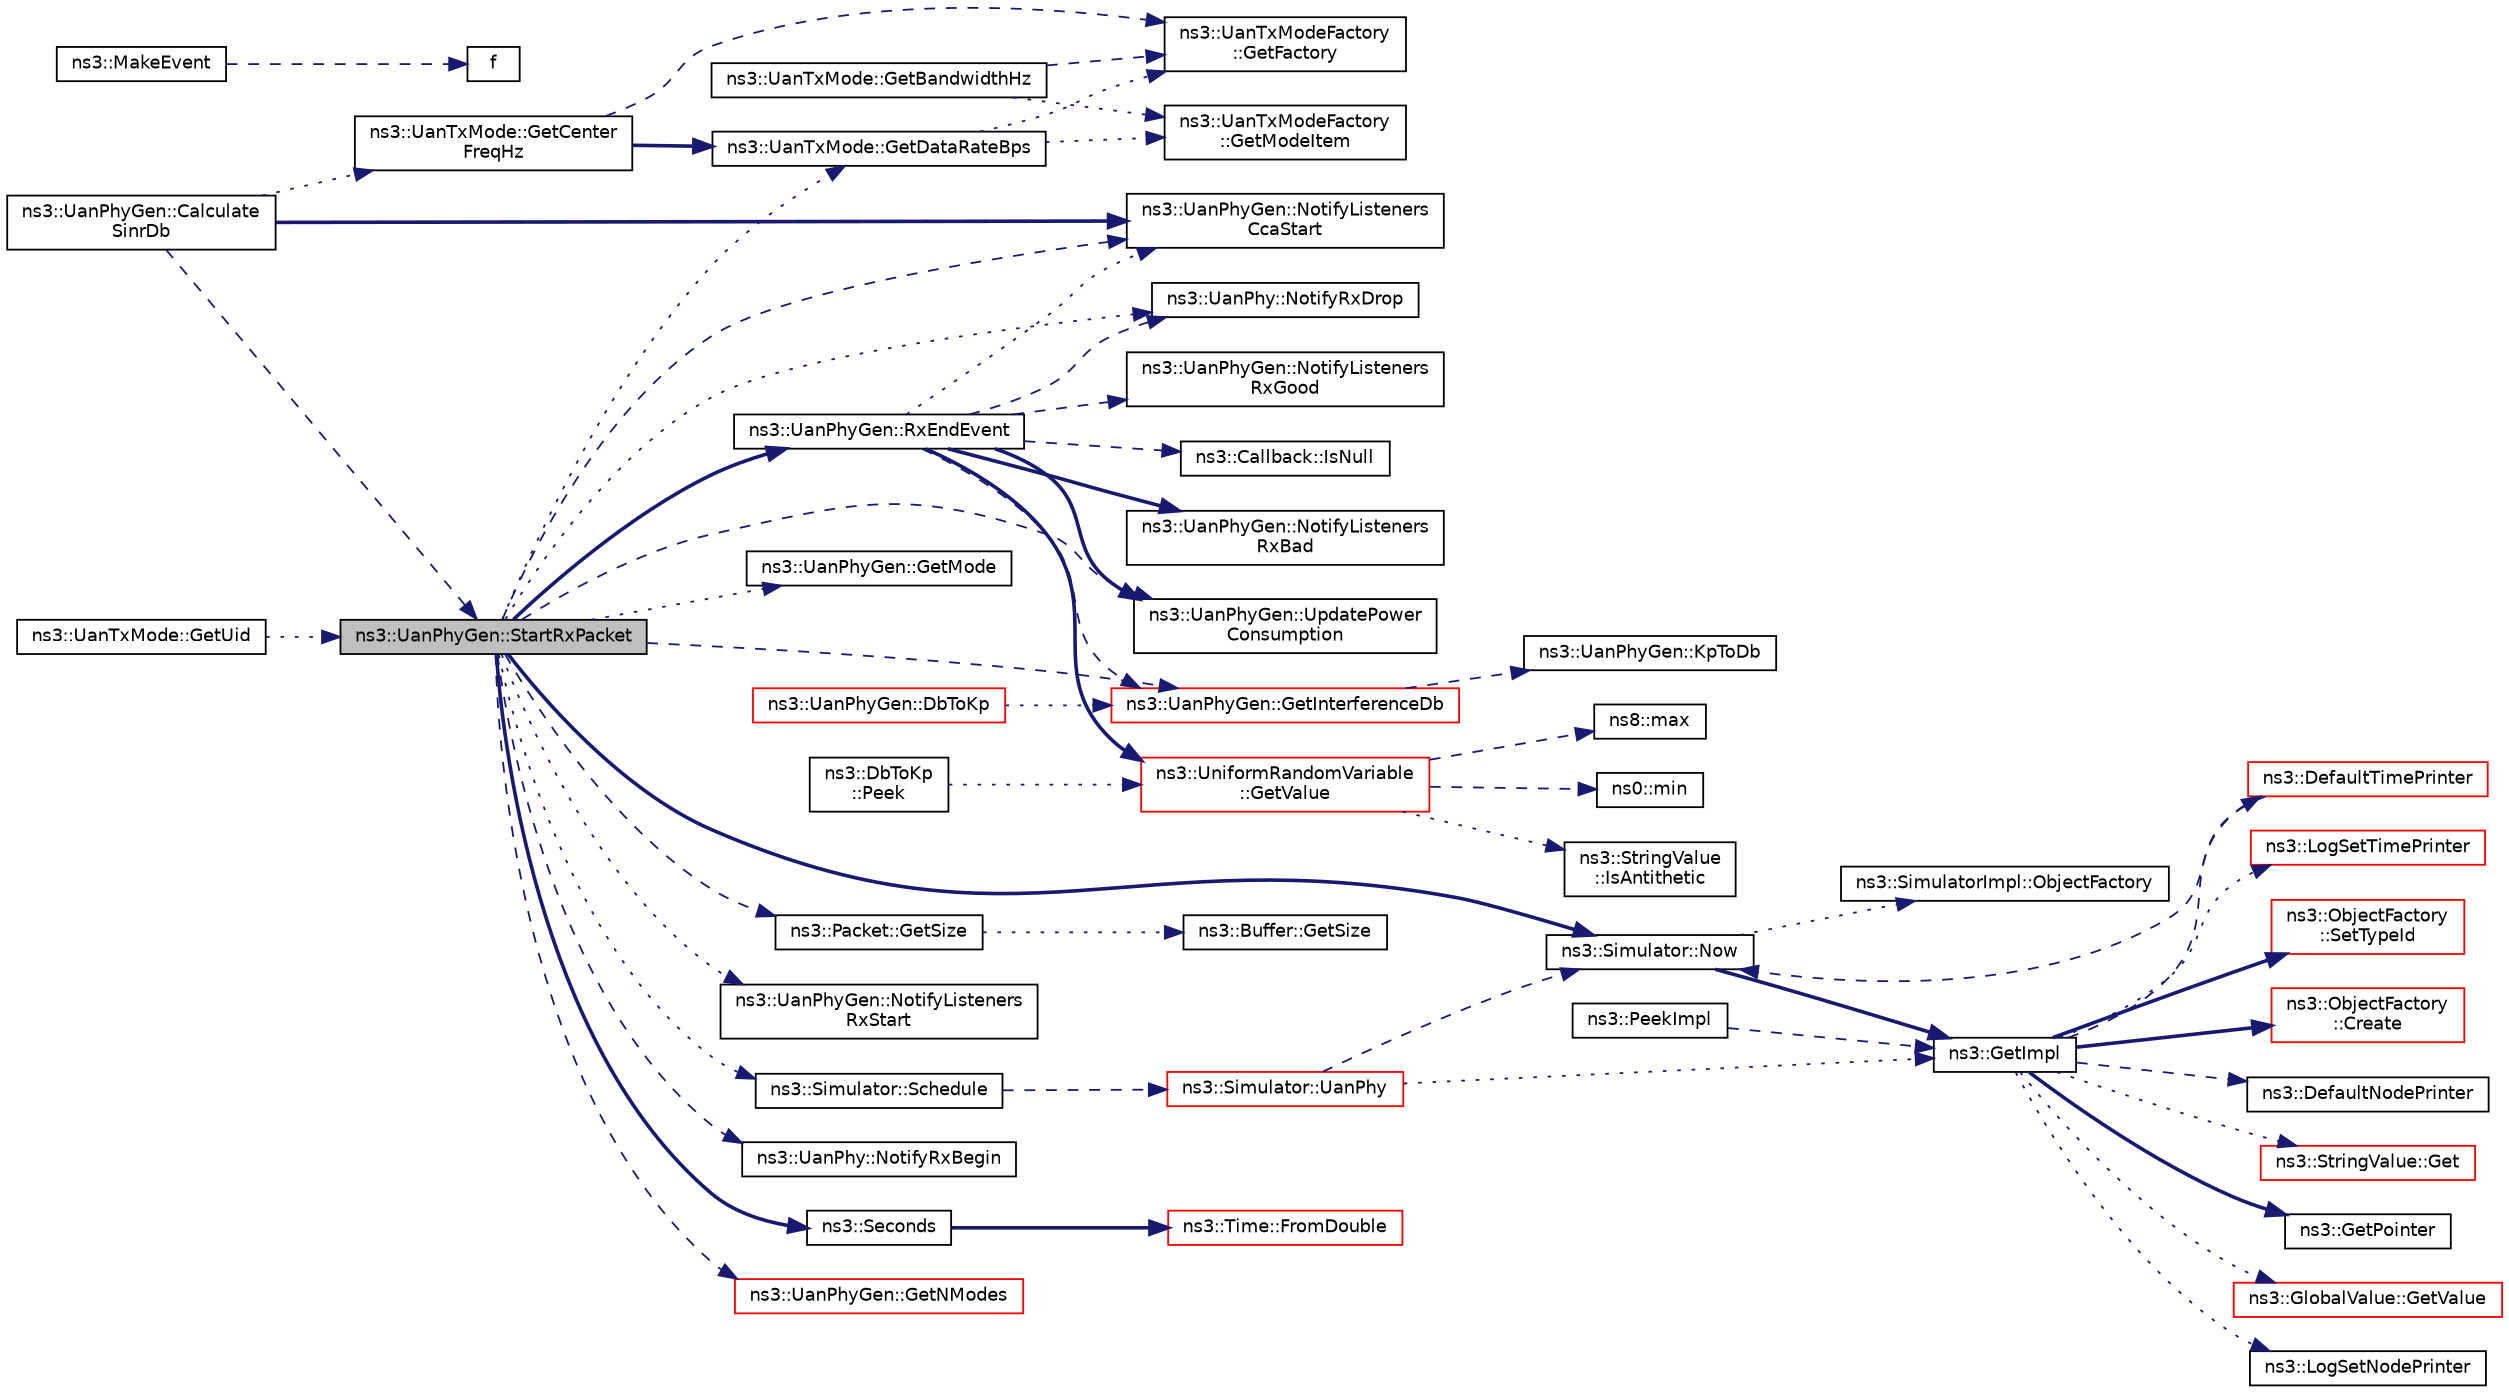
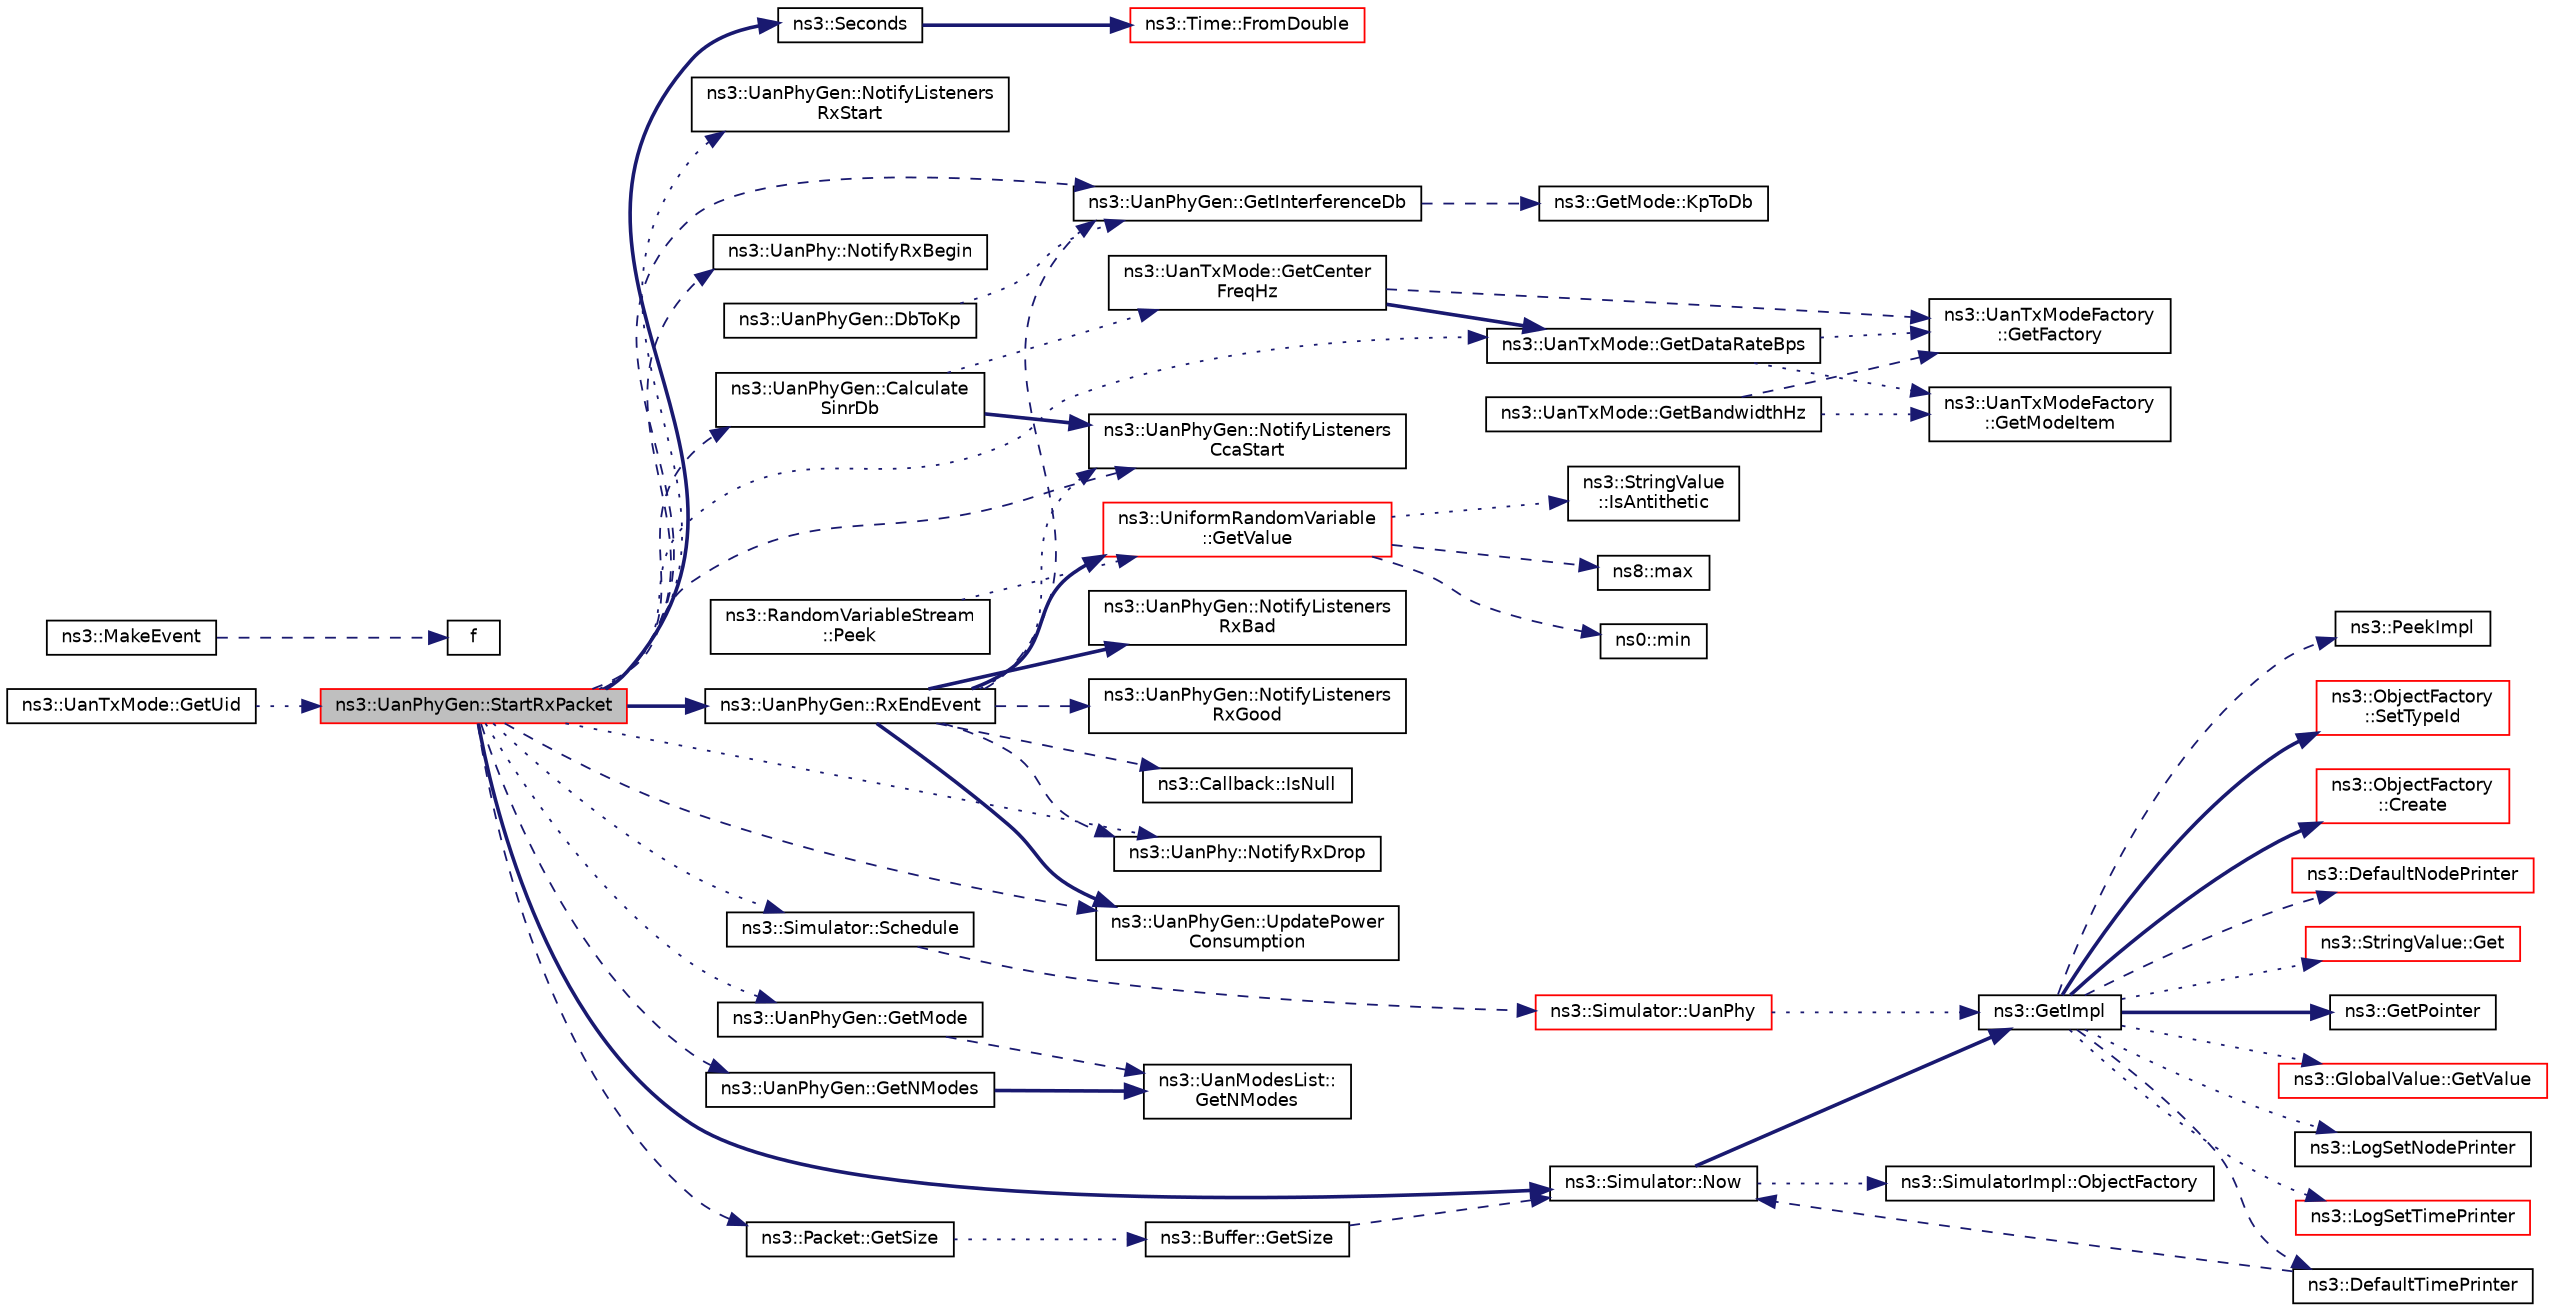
(316, 427) -> (661, 565)
(494, 637) -> (474, 706)
(1650, 653) -> (1654, 204)
(879, 705) -> (850, 321)
(1285, 705) -> (1247, 204)
(2368, 779) -> (2413, 1286)
(879, 785) -> (850, 627)
(1440, 1019) -> (1440, 1213)
(1822, 1037) -> (2158, 795)
none -> (1247, 1092)
(2368, 1094) -> (2413, 875)
(879, 1296) -> (850, 1090)
